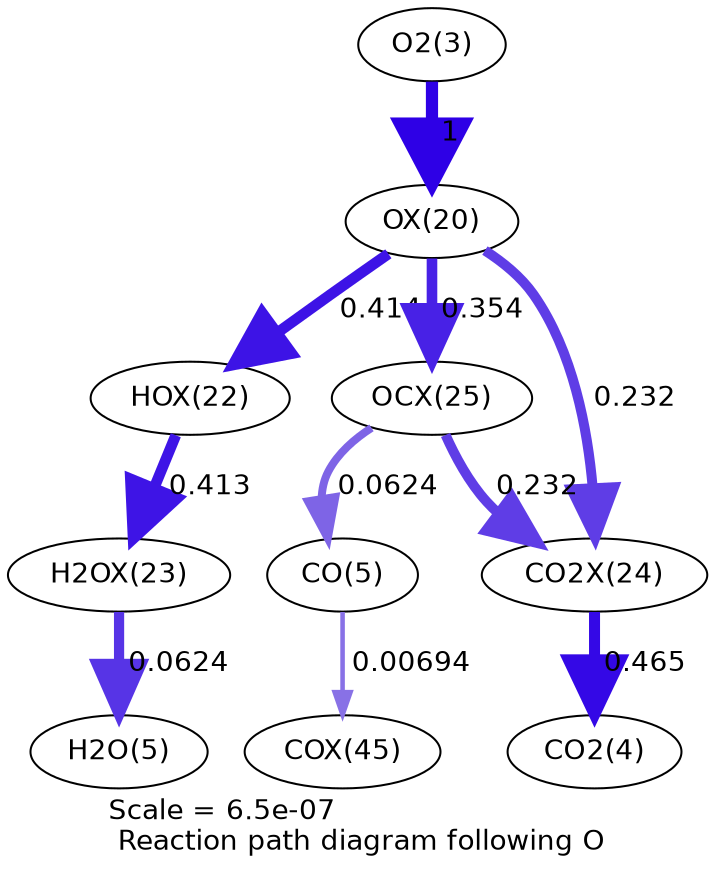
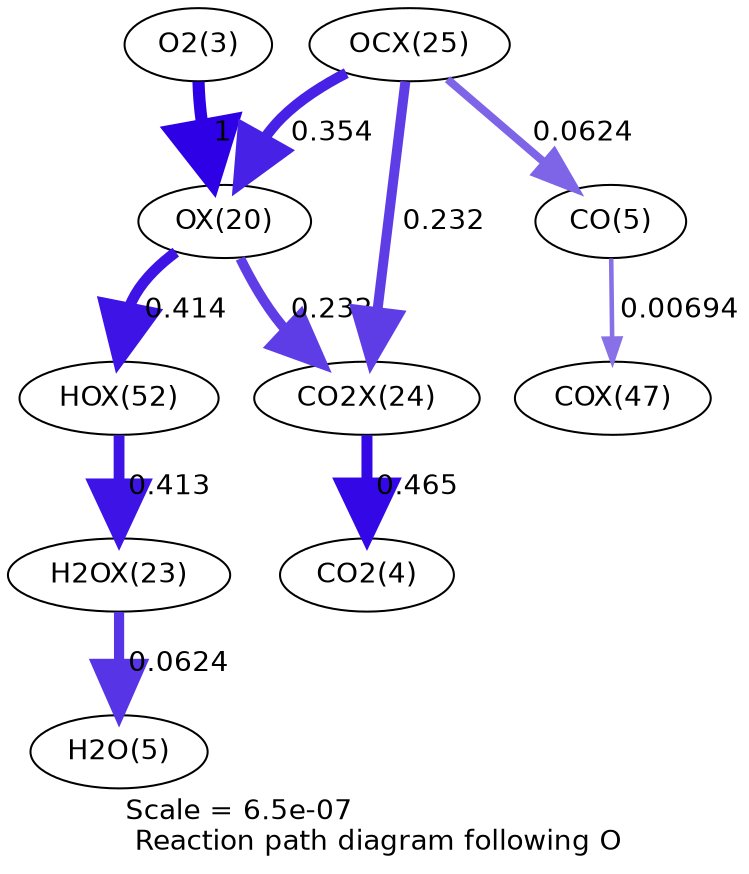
(432, 283) -> (301, 101)
(190, 398) -> (119, 398)
(343, 752) -> (613, 398)
